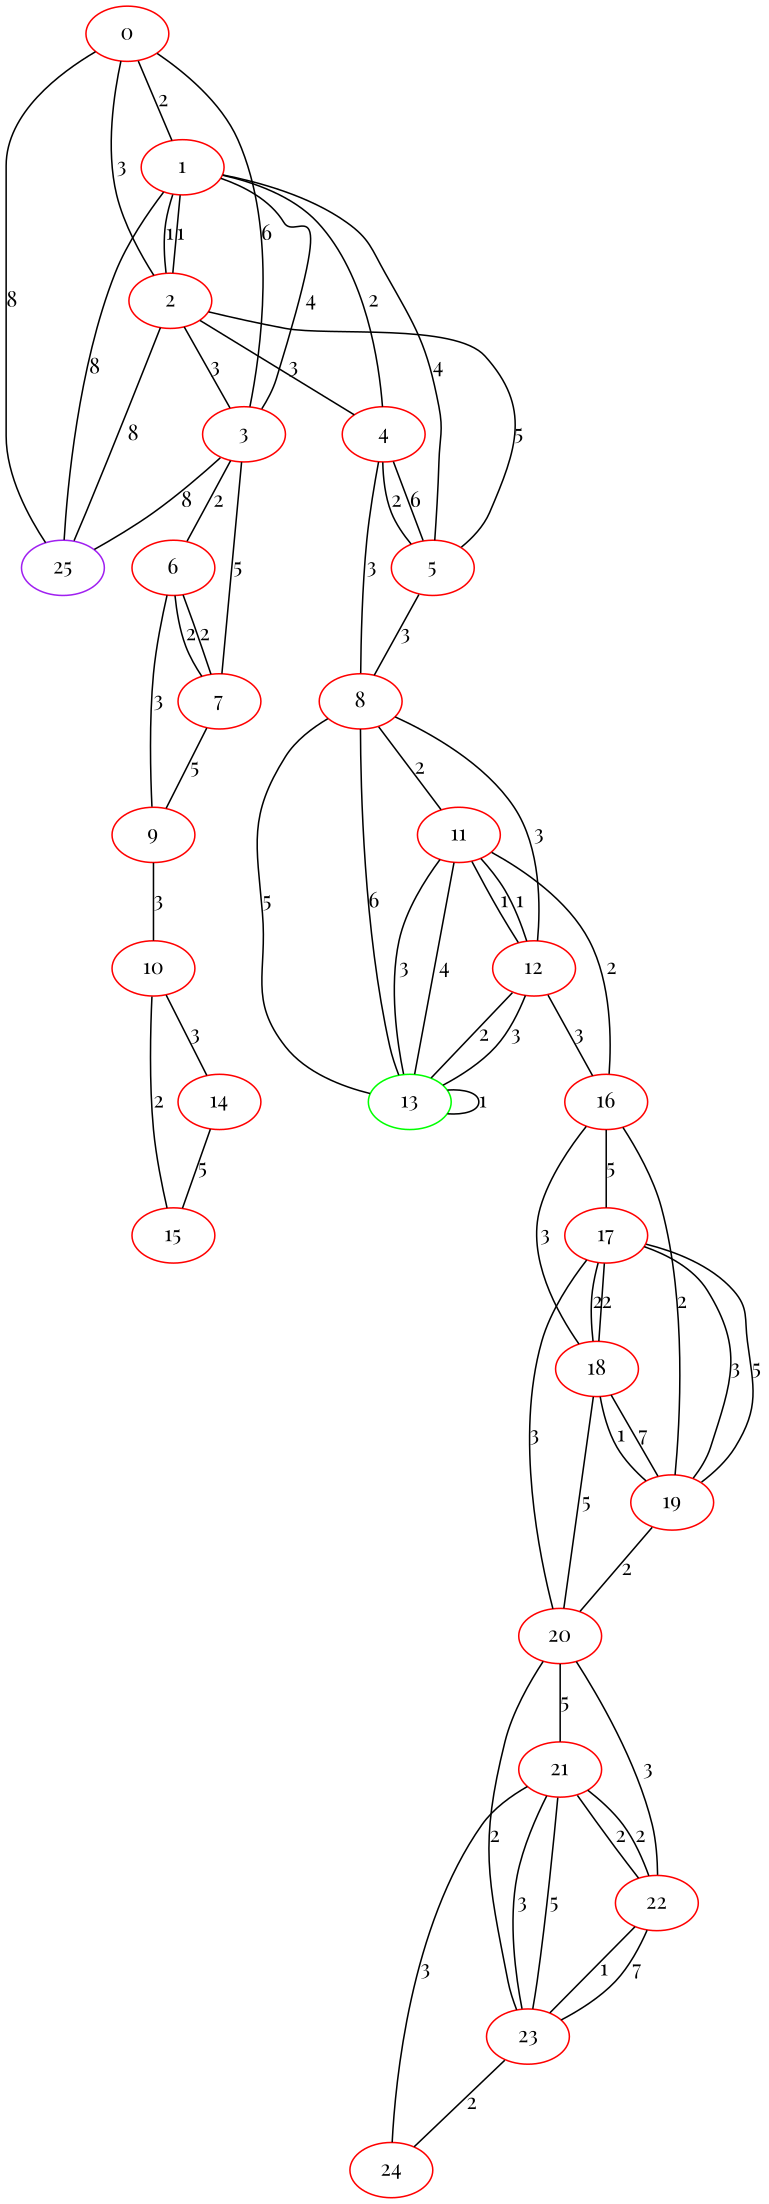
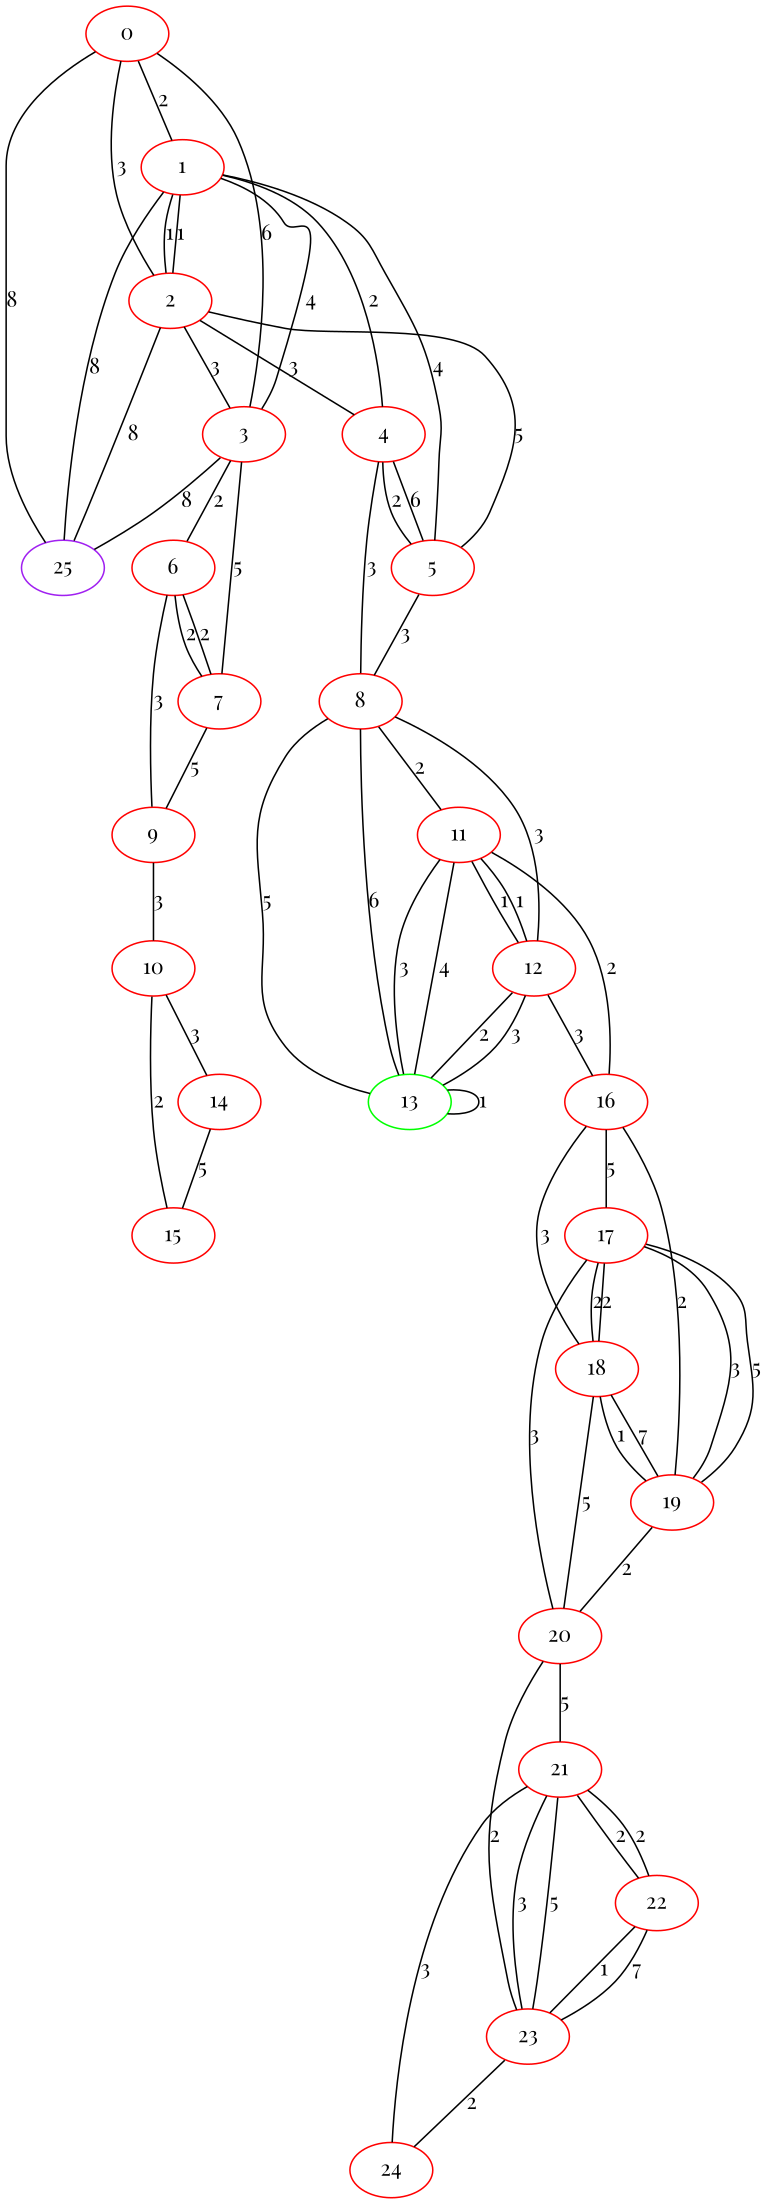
(631, 1763) -> none
